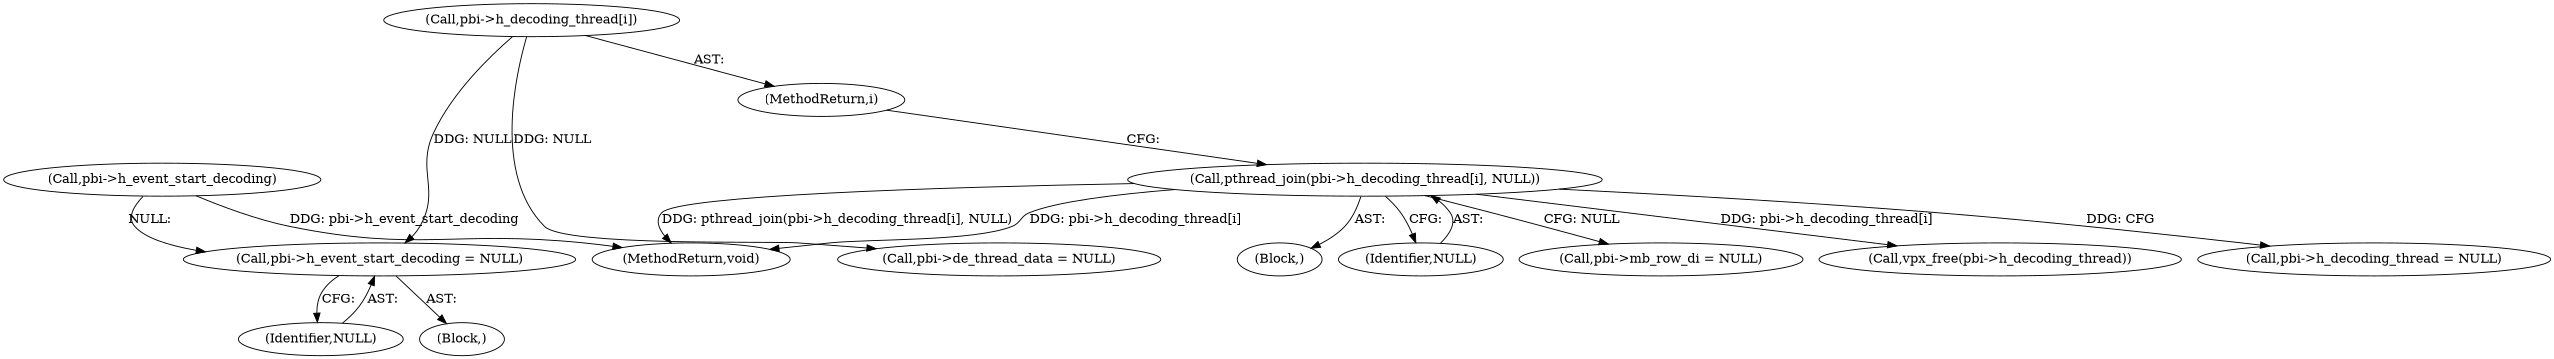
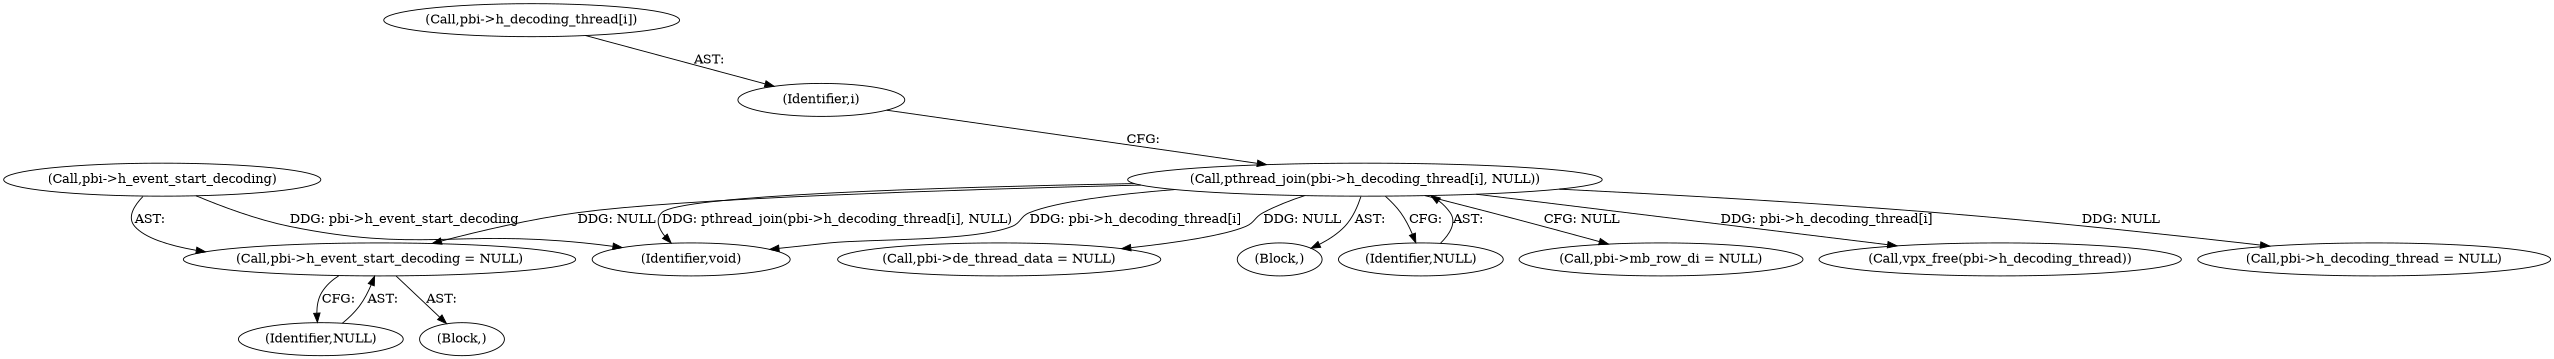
(821, 100) -> (821, 100)
(437, 126) -> (667, 204)
(152, 220) -> (152, 220)
(2121, 220) -> (2121, 220)
(605, 238) -> (1222, 234)
(691, 259) -> (691, 259)
